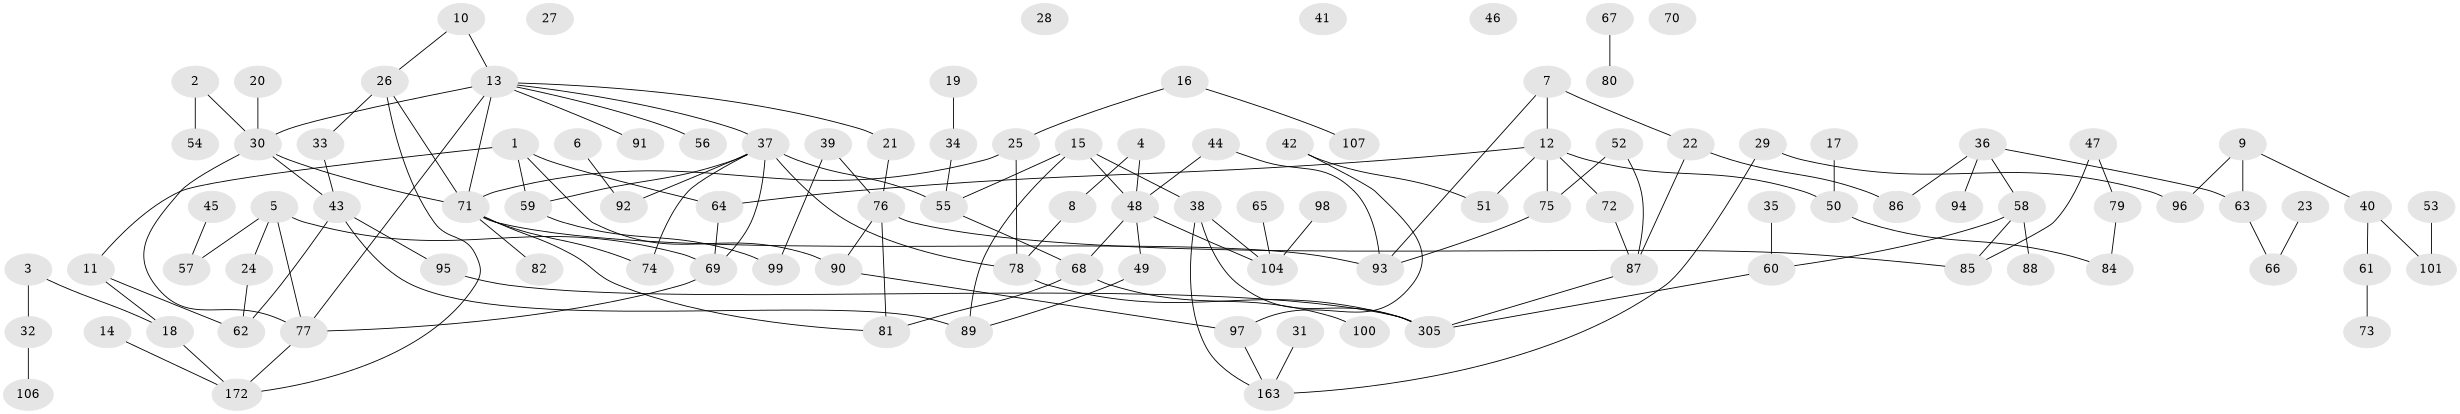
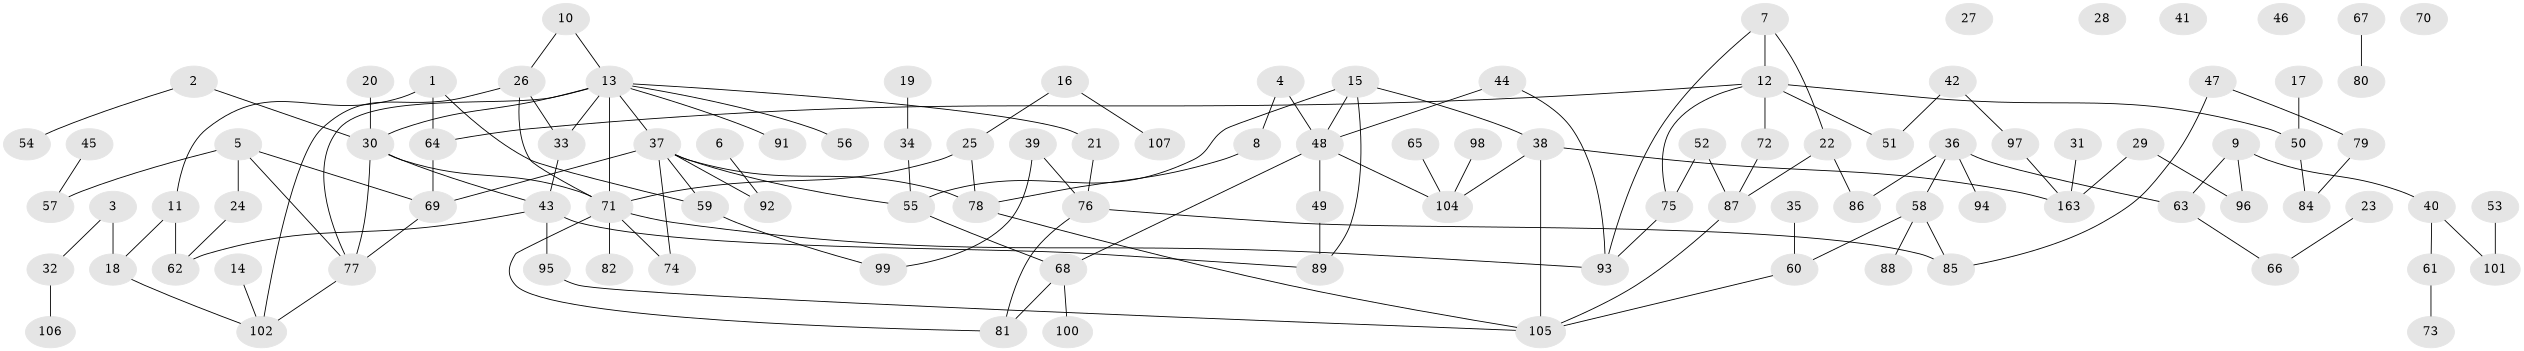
none -> (586, 113)
(839, 270) -> none
(1430, 332) -> (1541, 332)
(237, 395) -> (262, 332)
